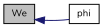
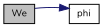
(57, 20) -> (47, 8)
